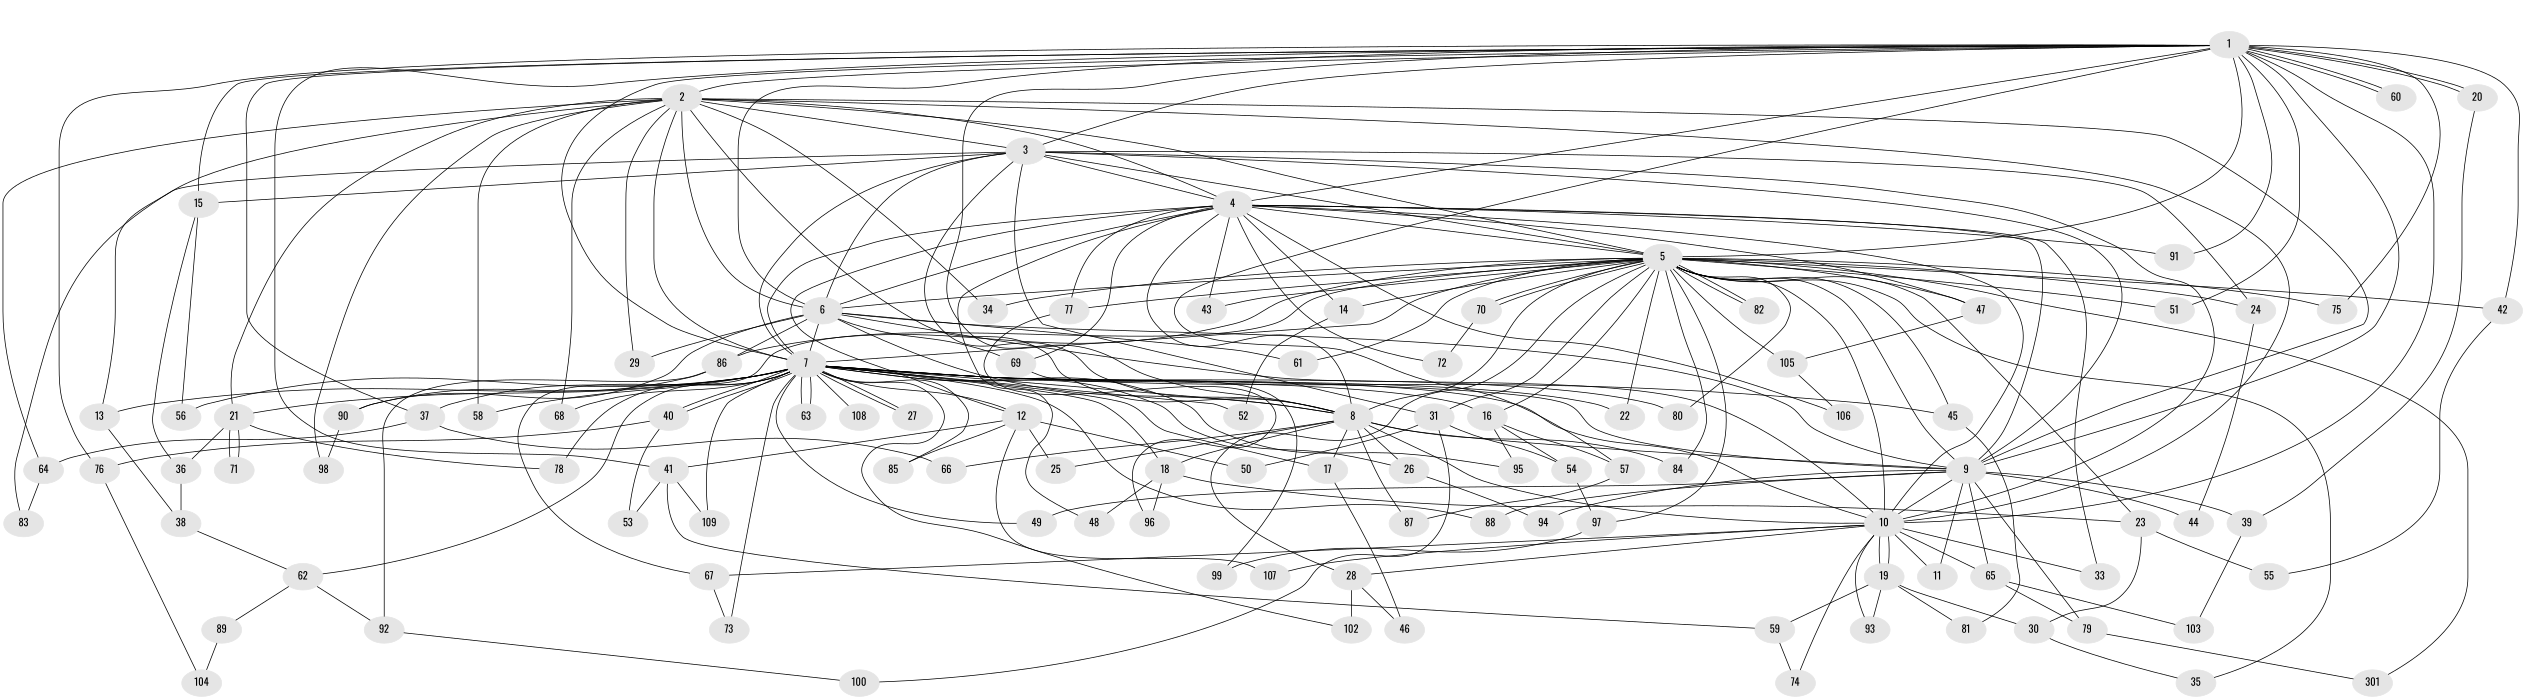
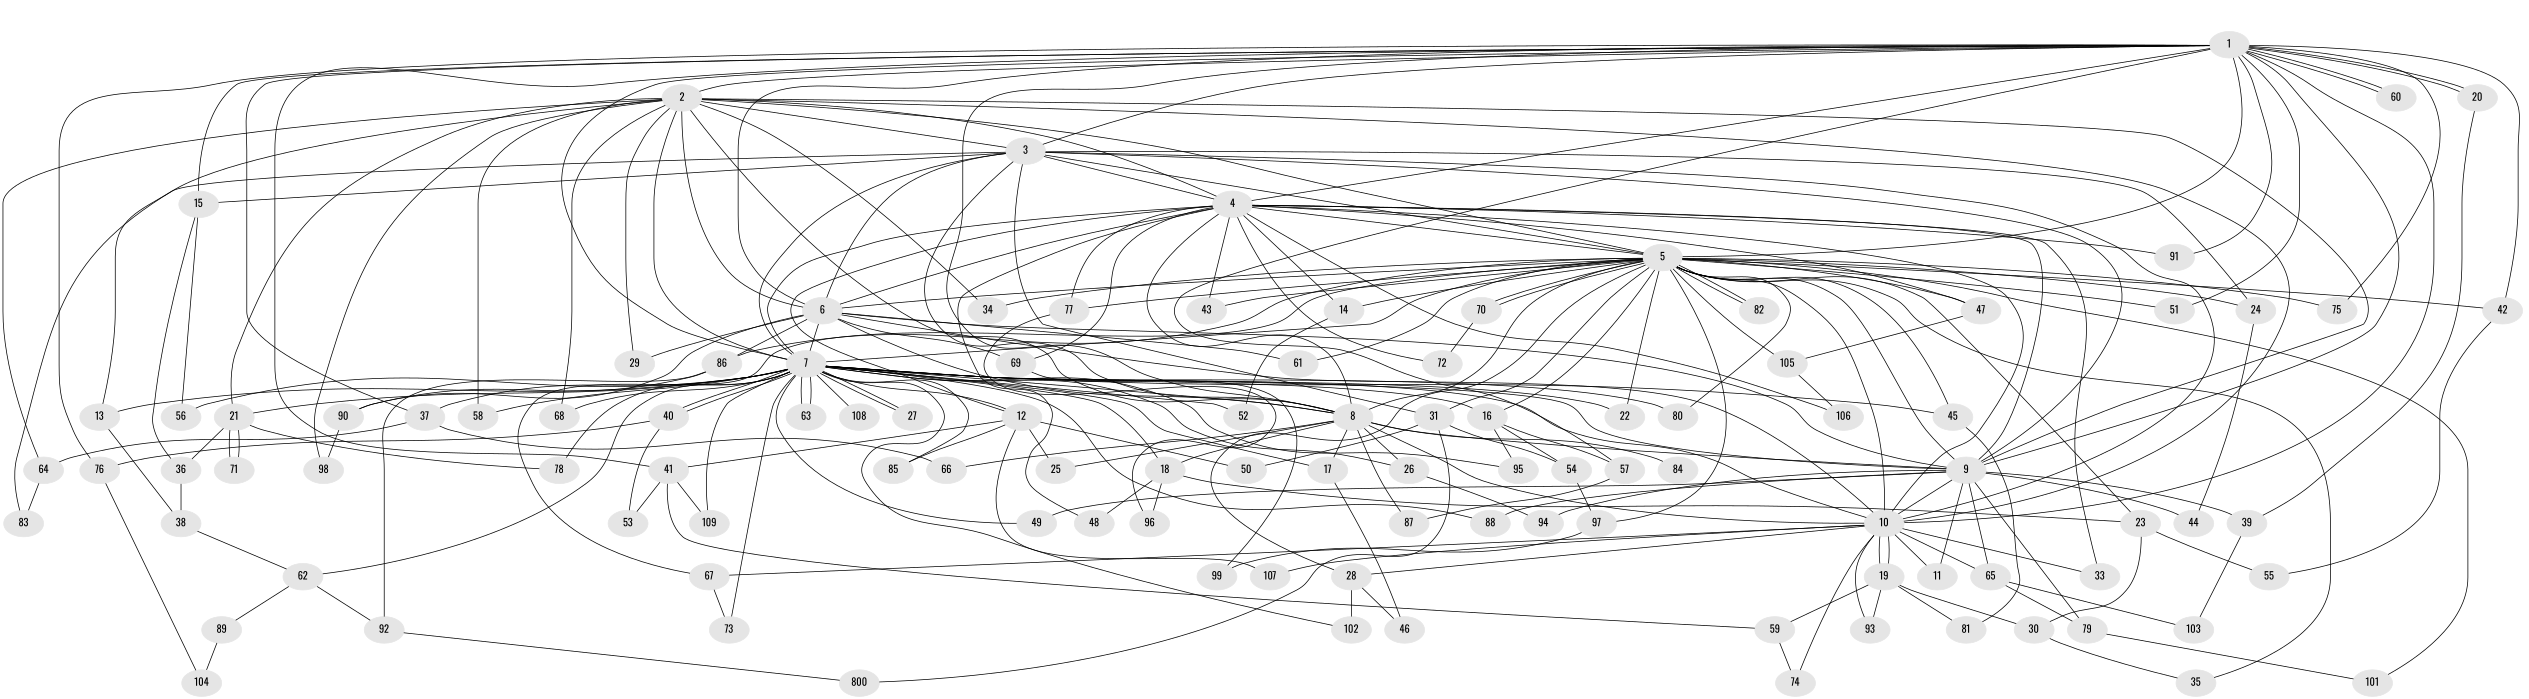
(1693, 361) -> none
(859, 683) -> (859, 683)
(2373, 683) -> (2373, 683)
